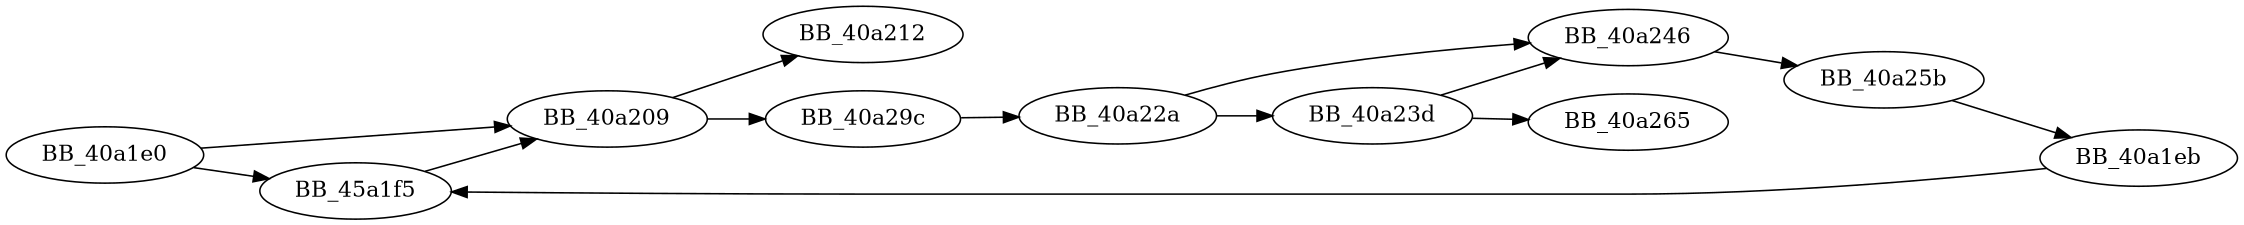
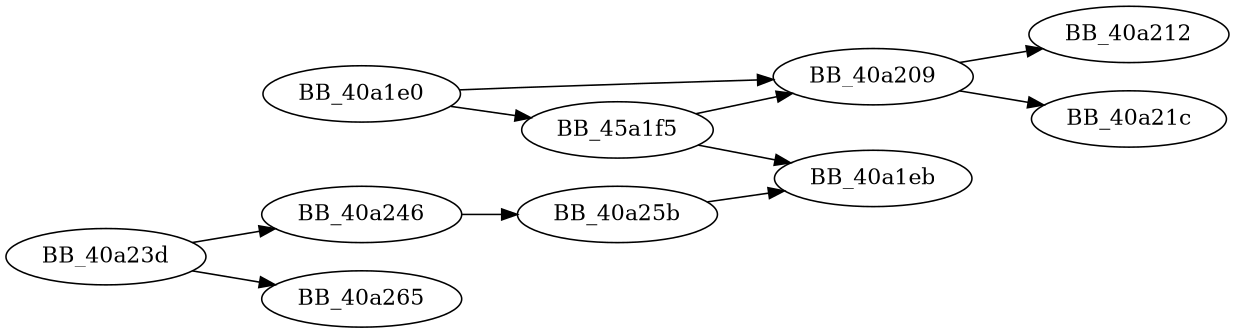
(1118, 116) -> none
(863, 119) -> (1129, 119)
(1257, 194) -> (737, 153)
